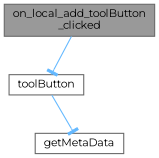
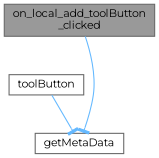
(63, 53) -> (94, 82)
